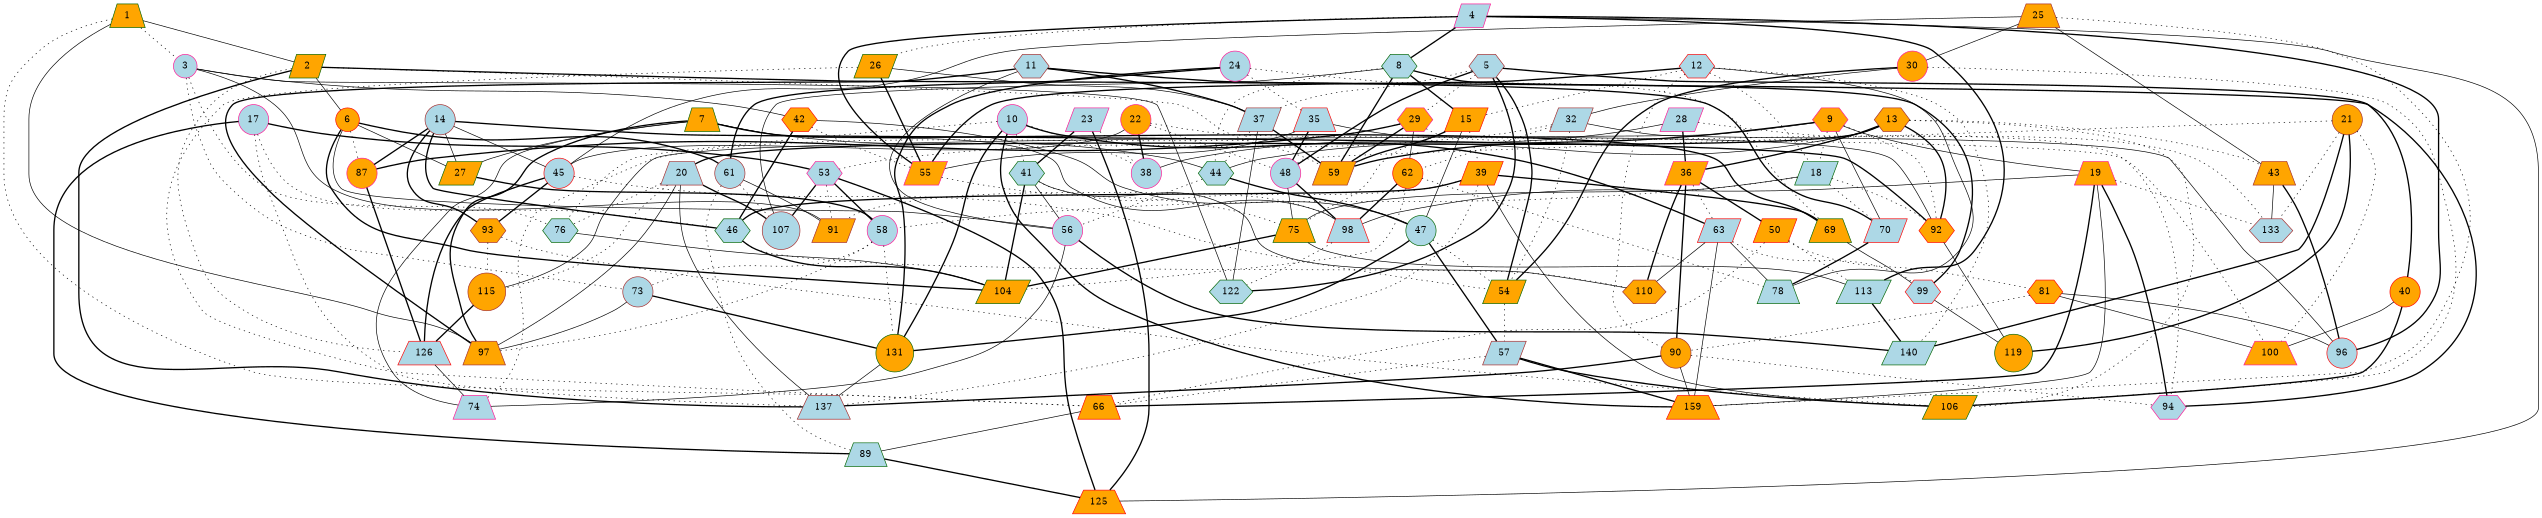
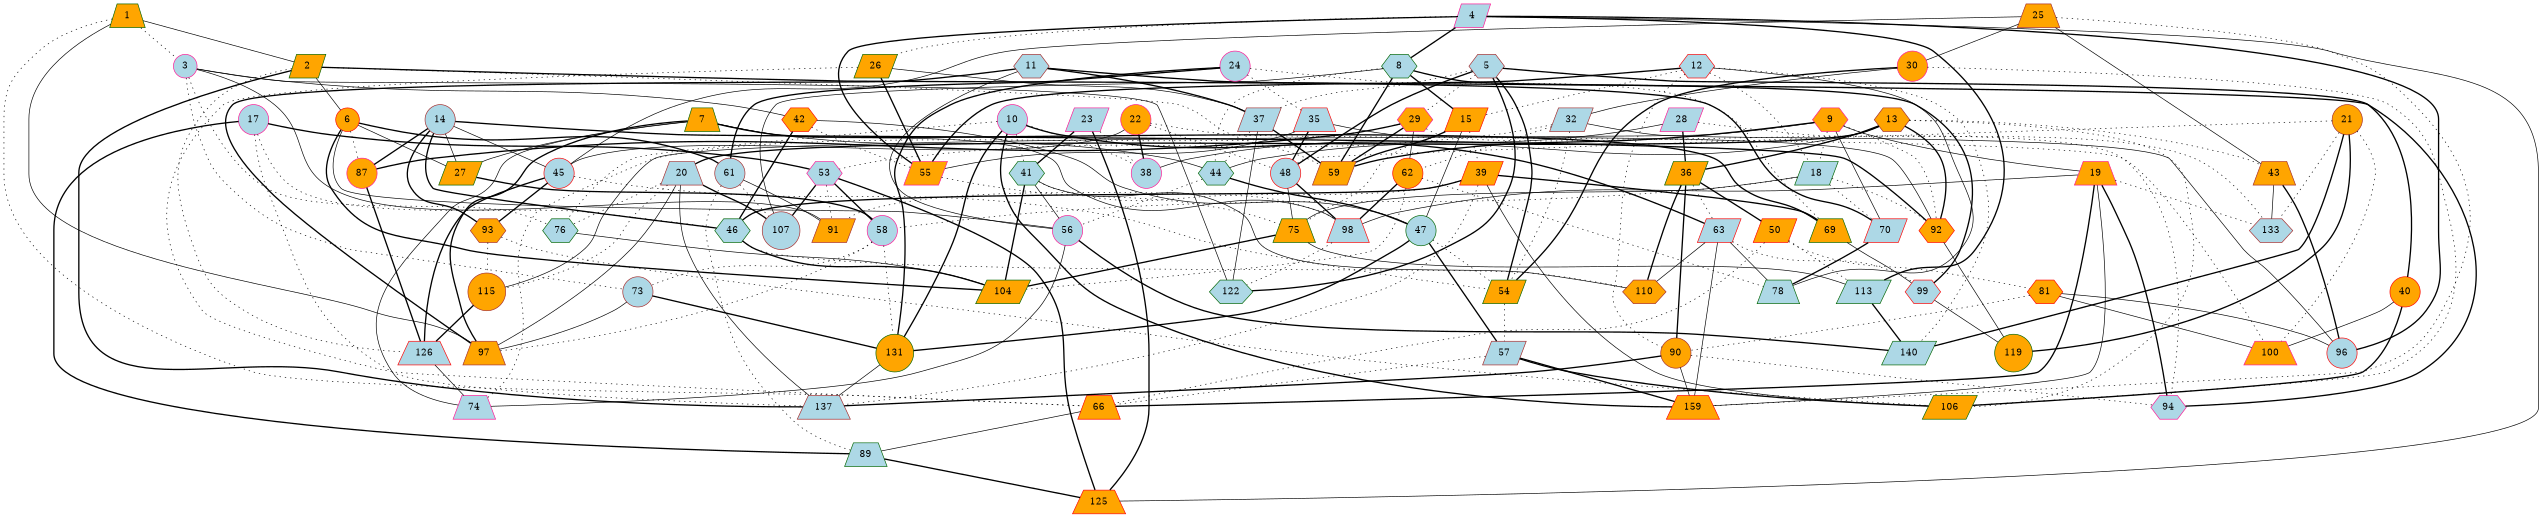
(1286, 173) -> (1286, 173)
(1686, 173) -> (1686, 173)
